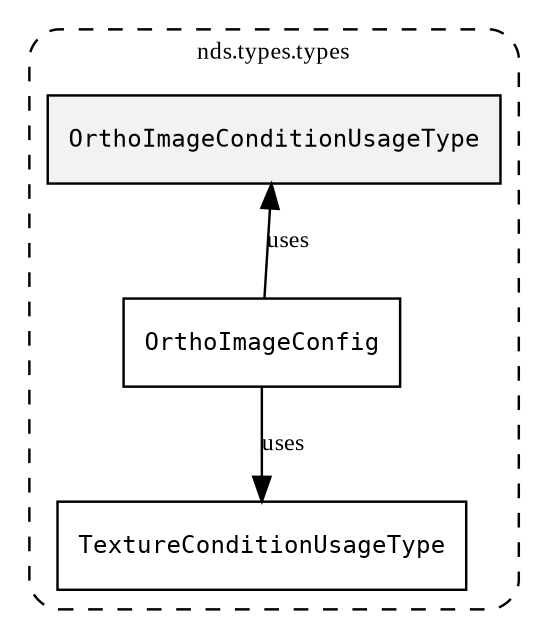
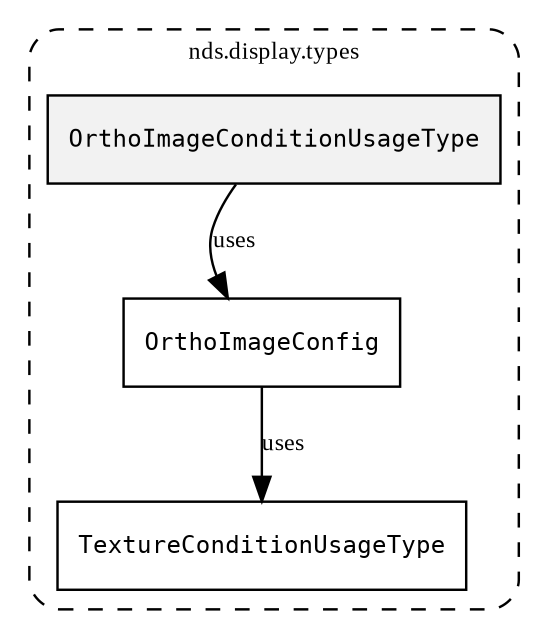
(274, 53) -> (274, 53)
(267, 253) -> (213, 228)
